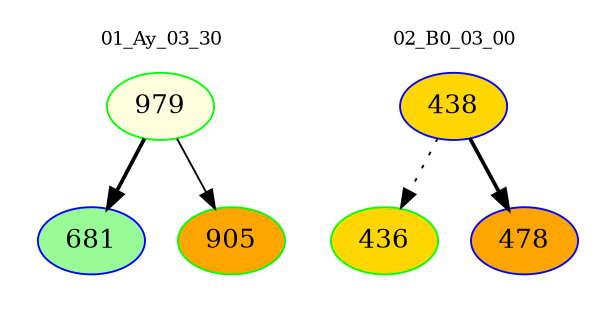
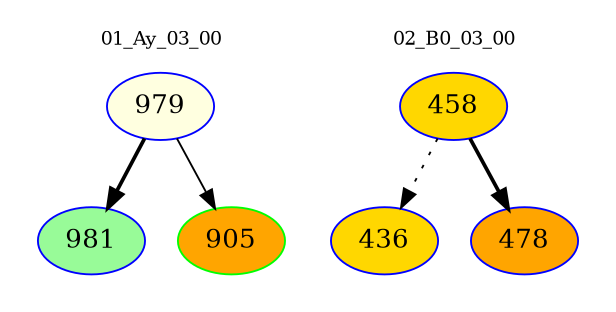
(161, 40) -> (161, 40)
(161, 106) -> (161, 106)
(454, 106) -> (454, 106)
(91, 241) -> (91, 241)
(385, 241) -> (385, 241)
